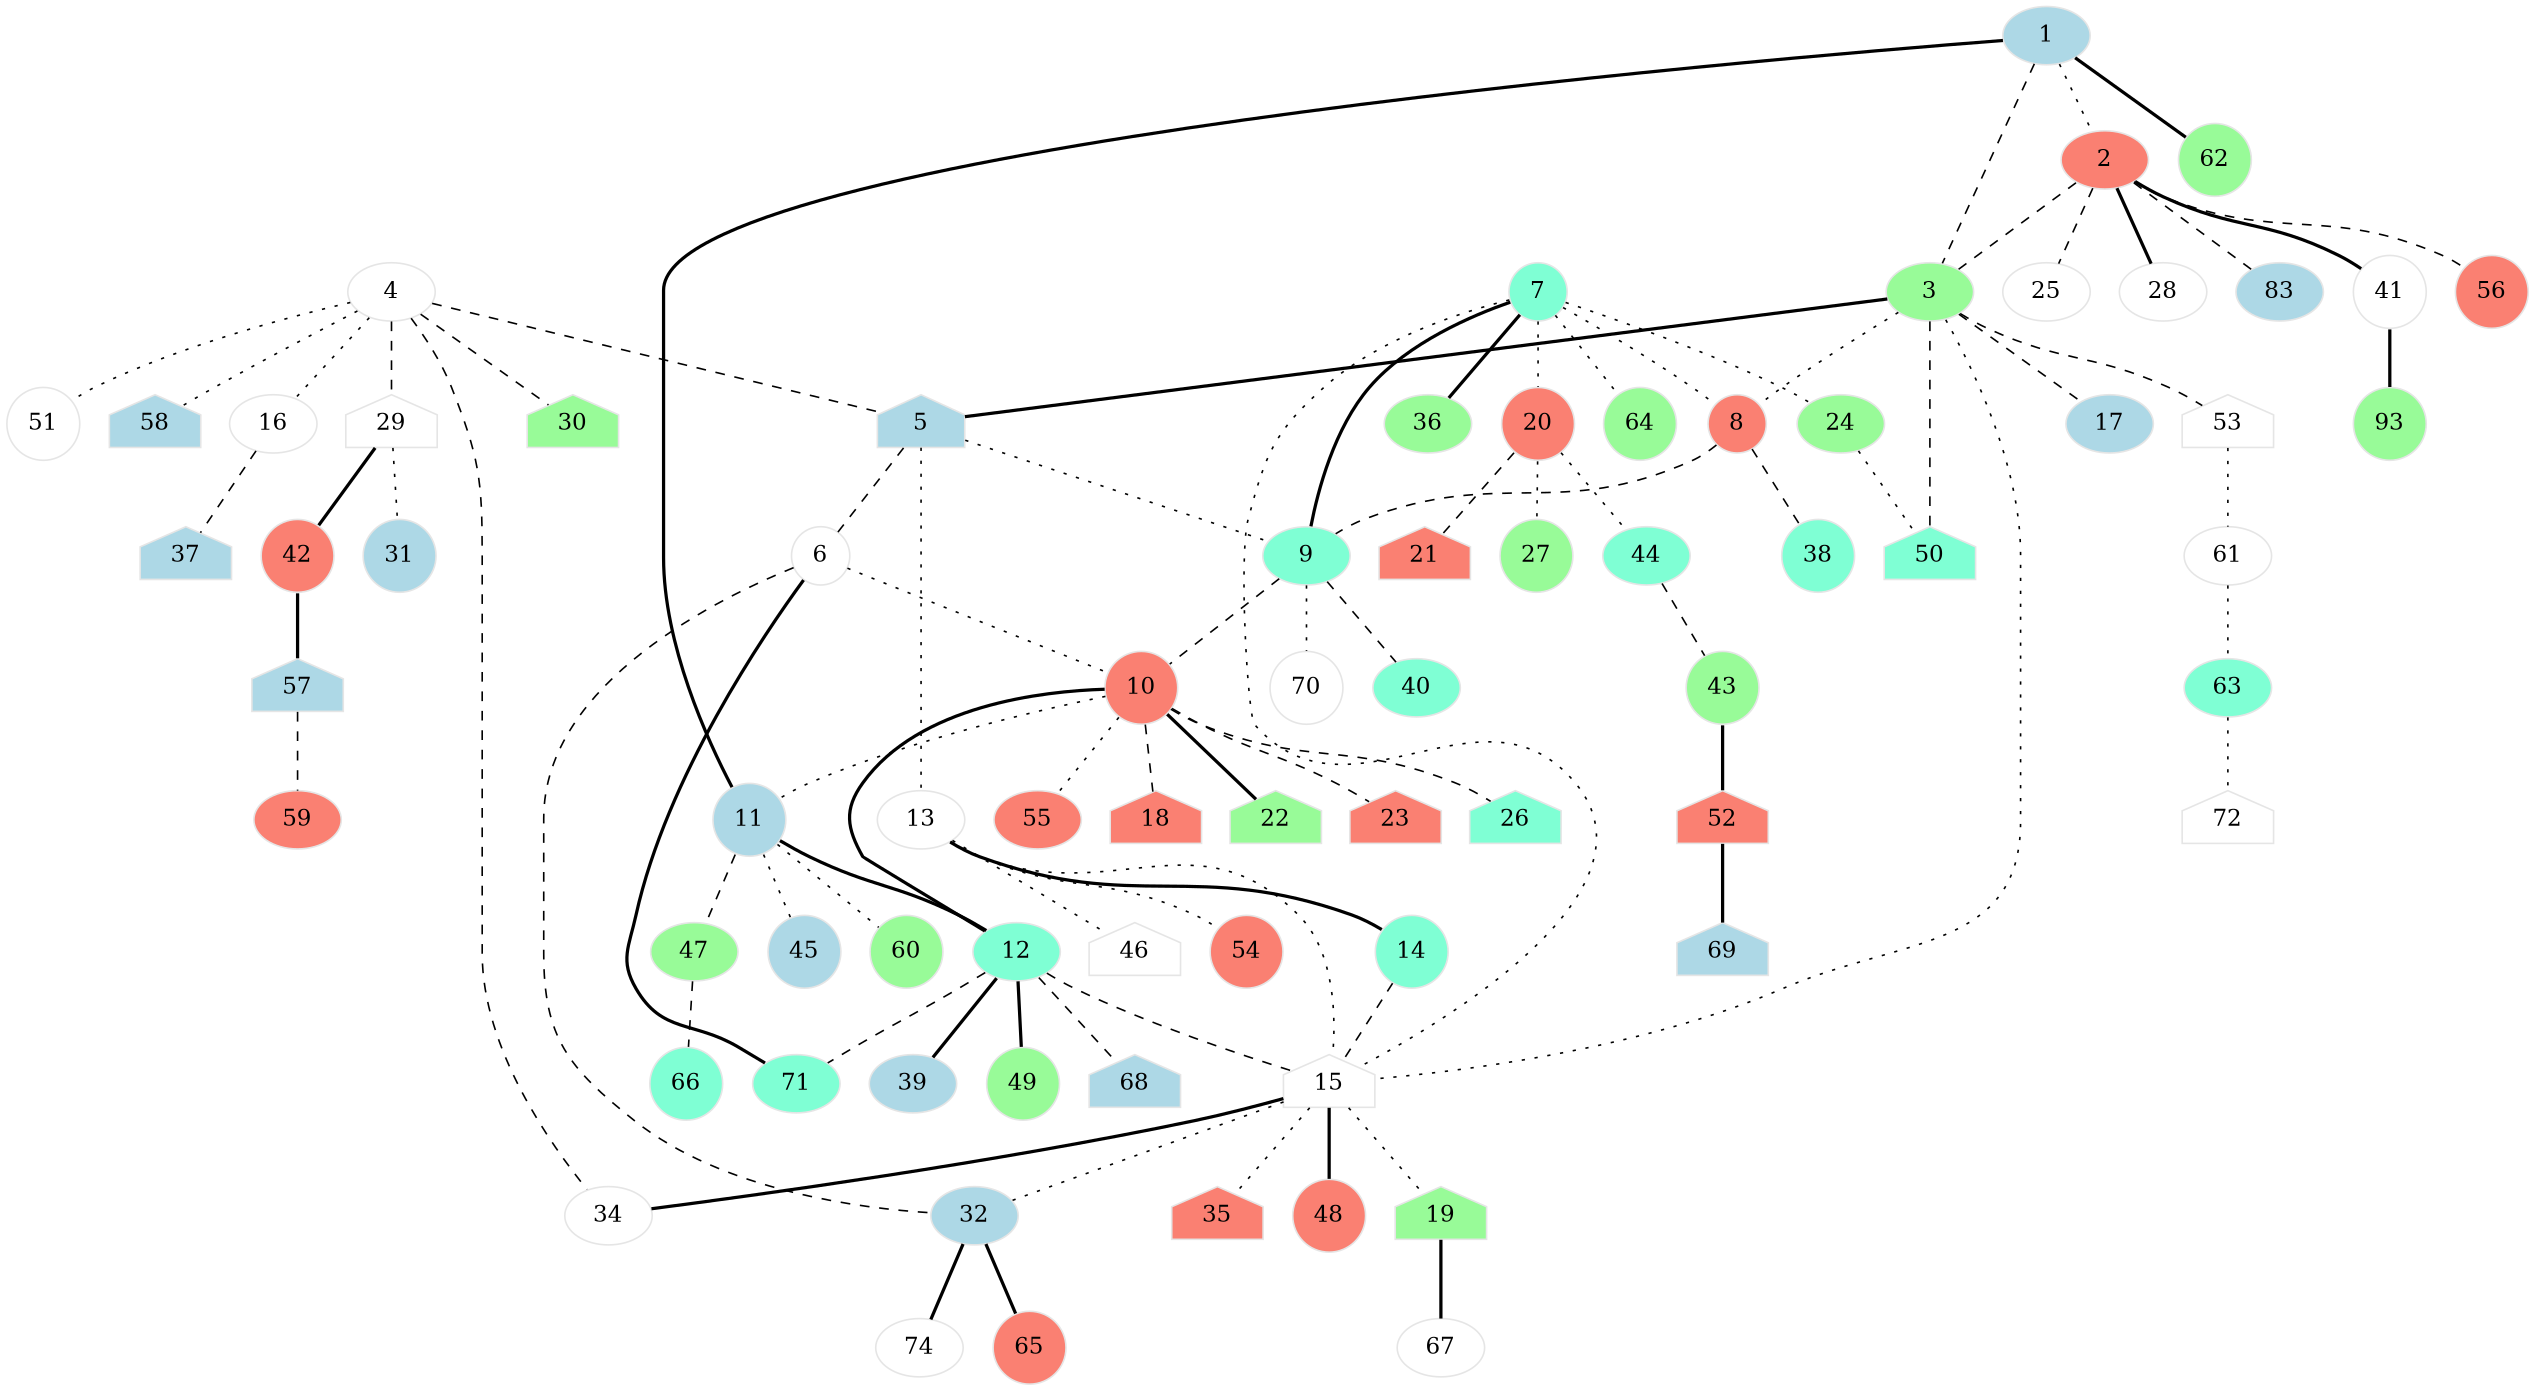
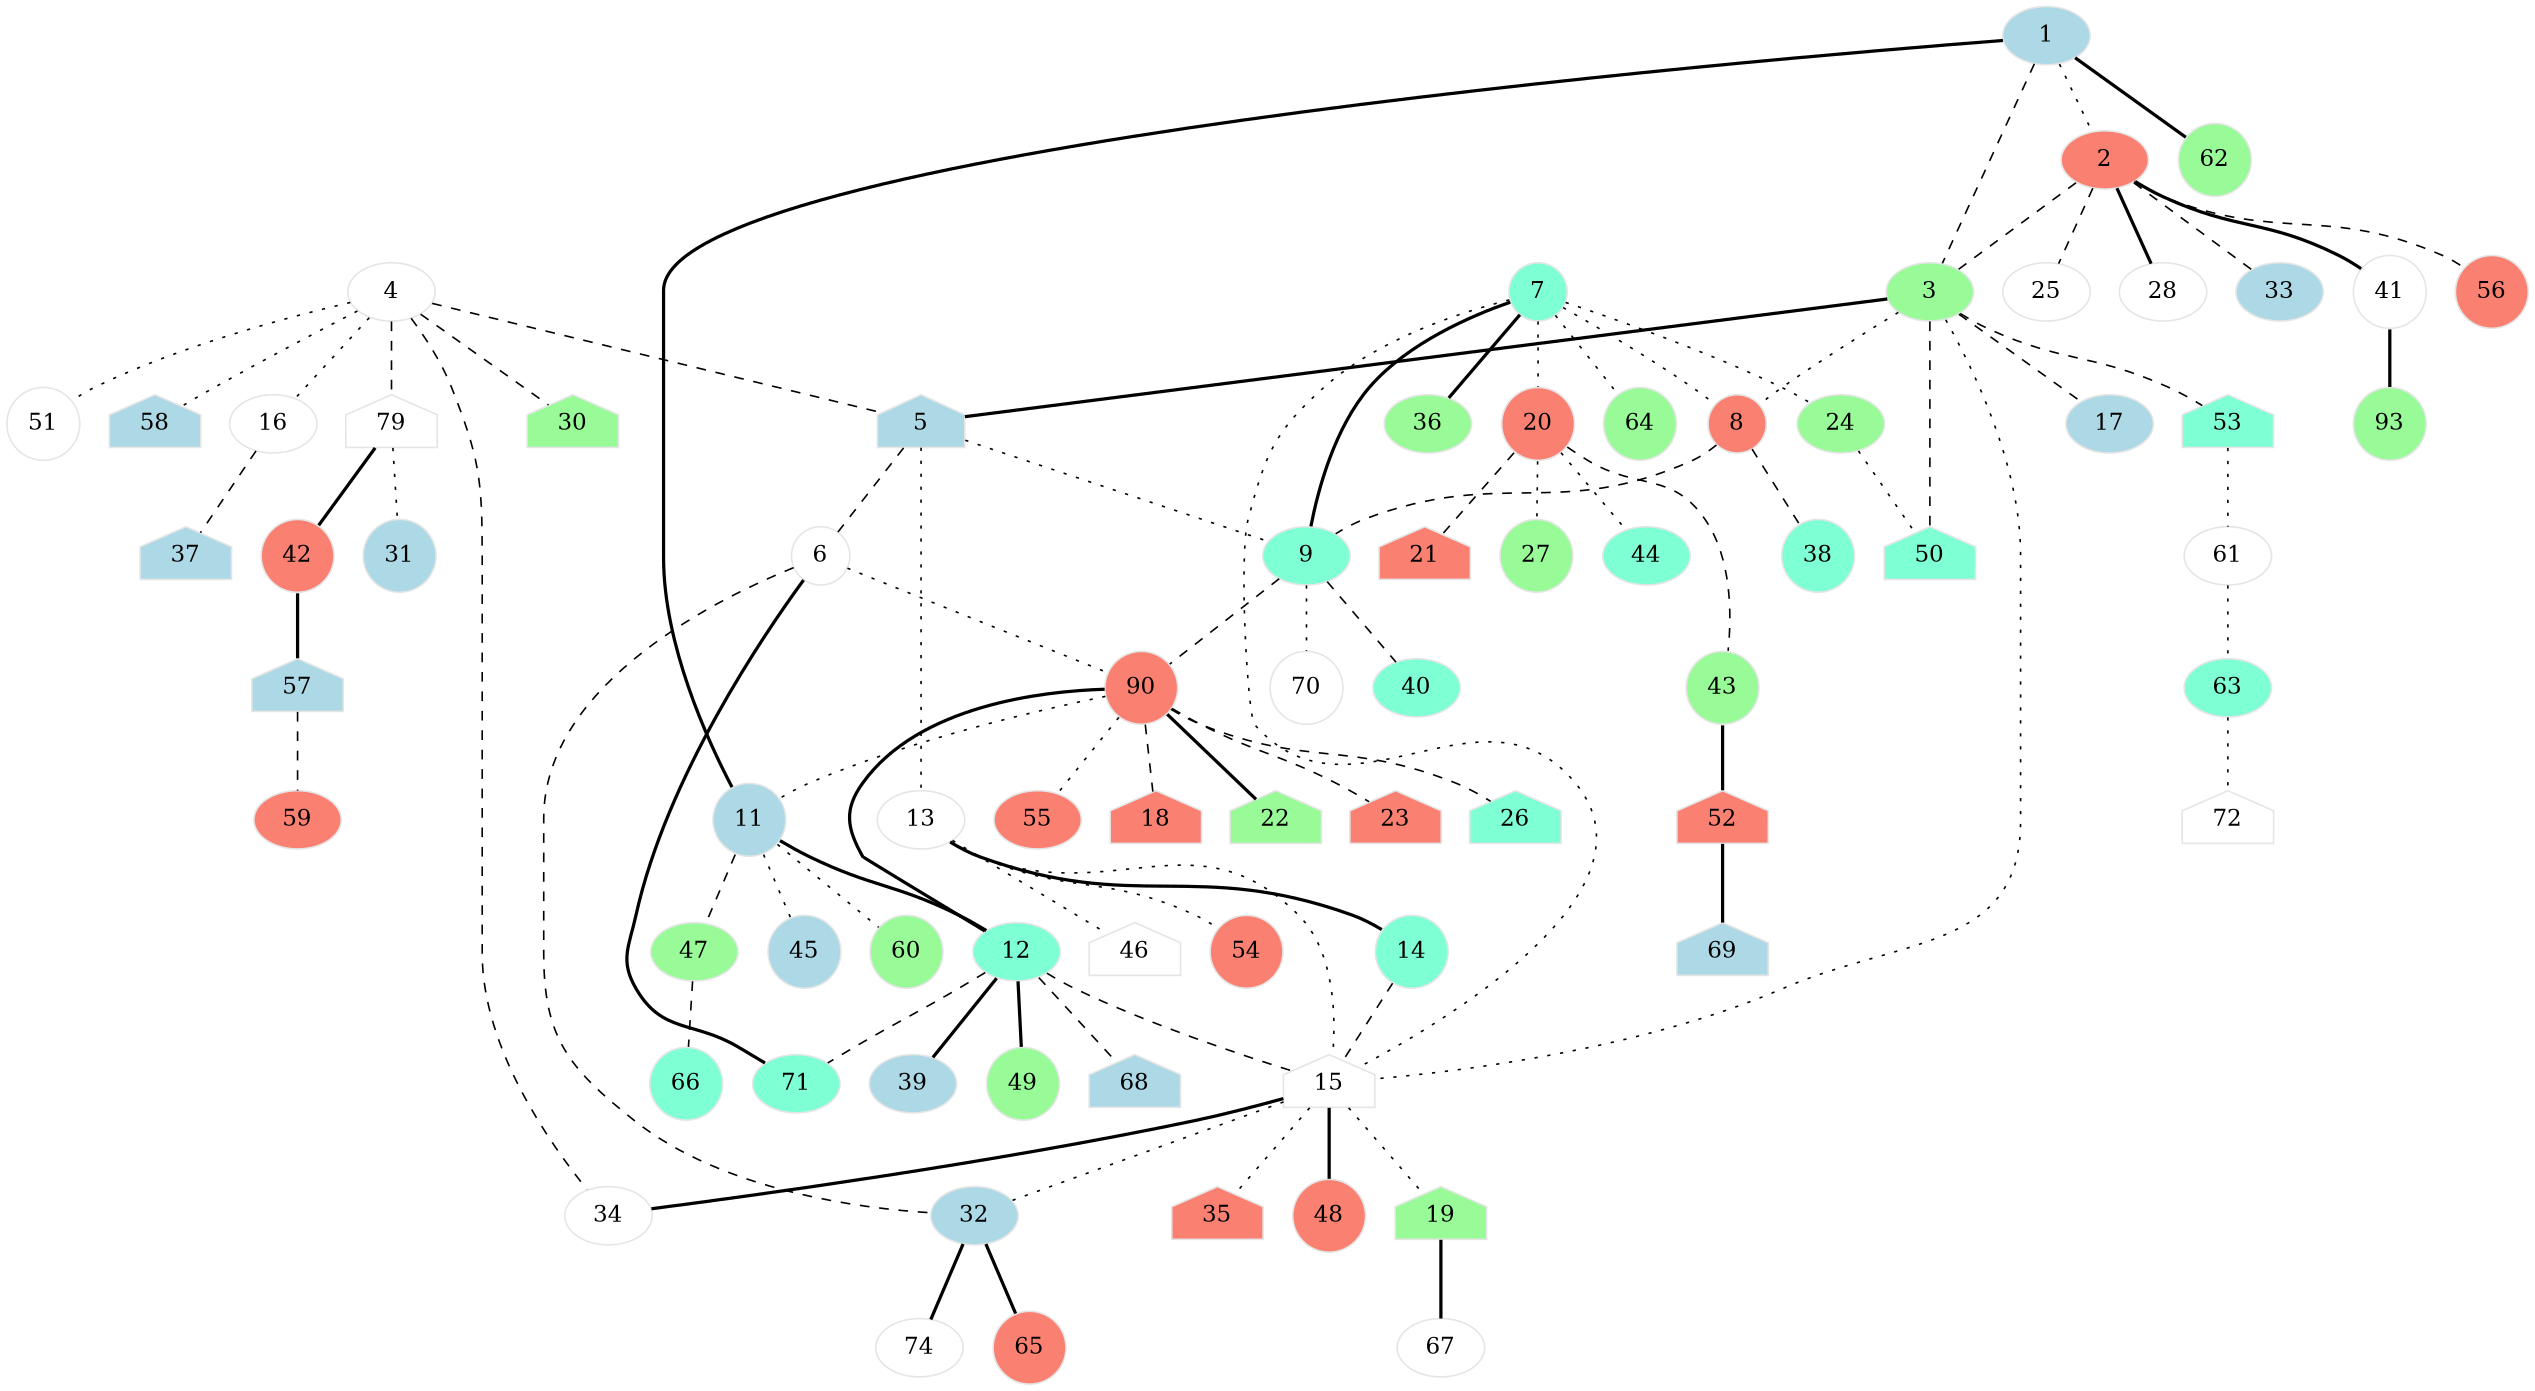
(2280, 292) -> (2280, 292)
(392, 424) -> (392, 424)
(2228, 424) -> (2228, 424)
(1683, 620) -> (1698, 511)
(1141, 688) -> (1141, 688)
